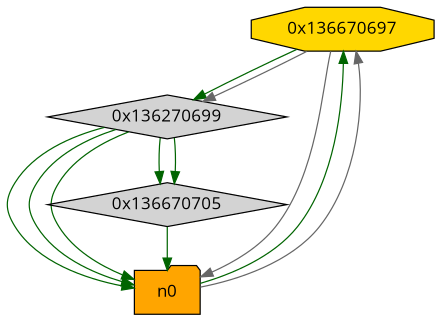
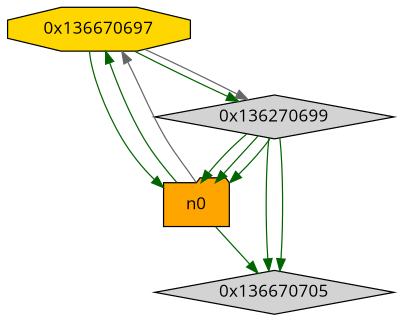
(301, 180) -> (112, 120)
(167, 243) -> (233, 245)
